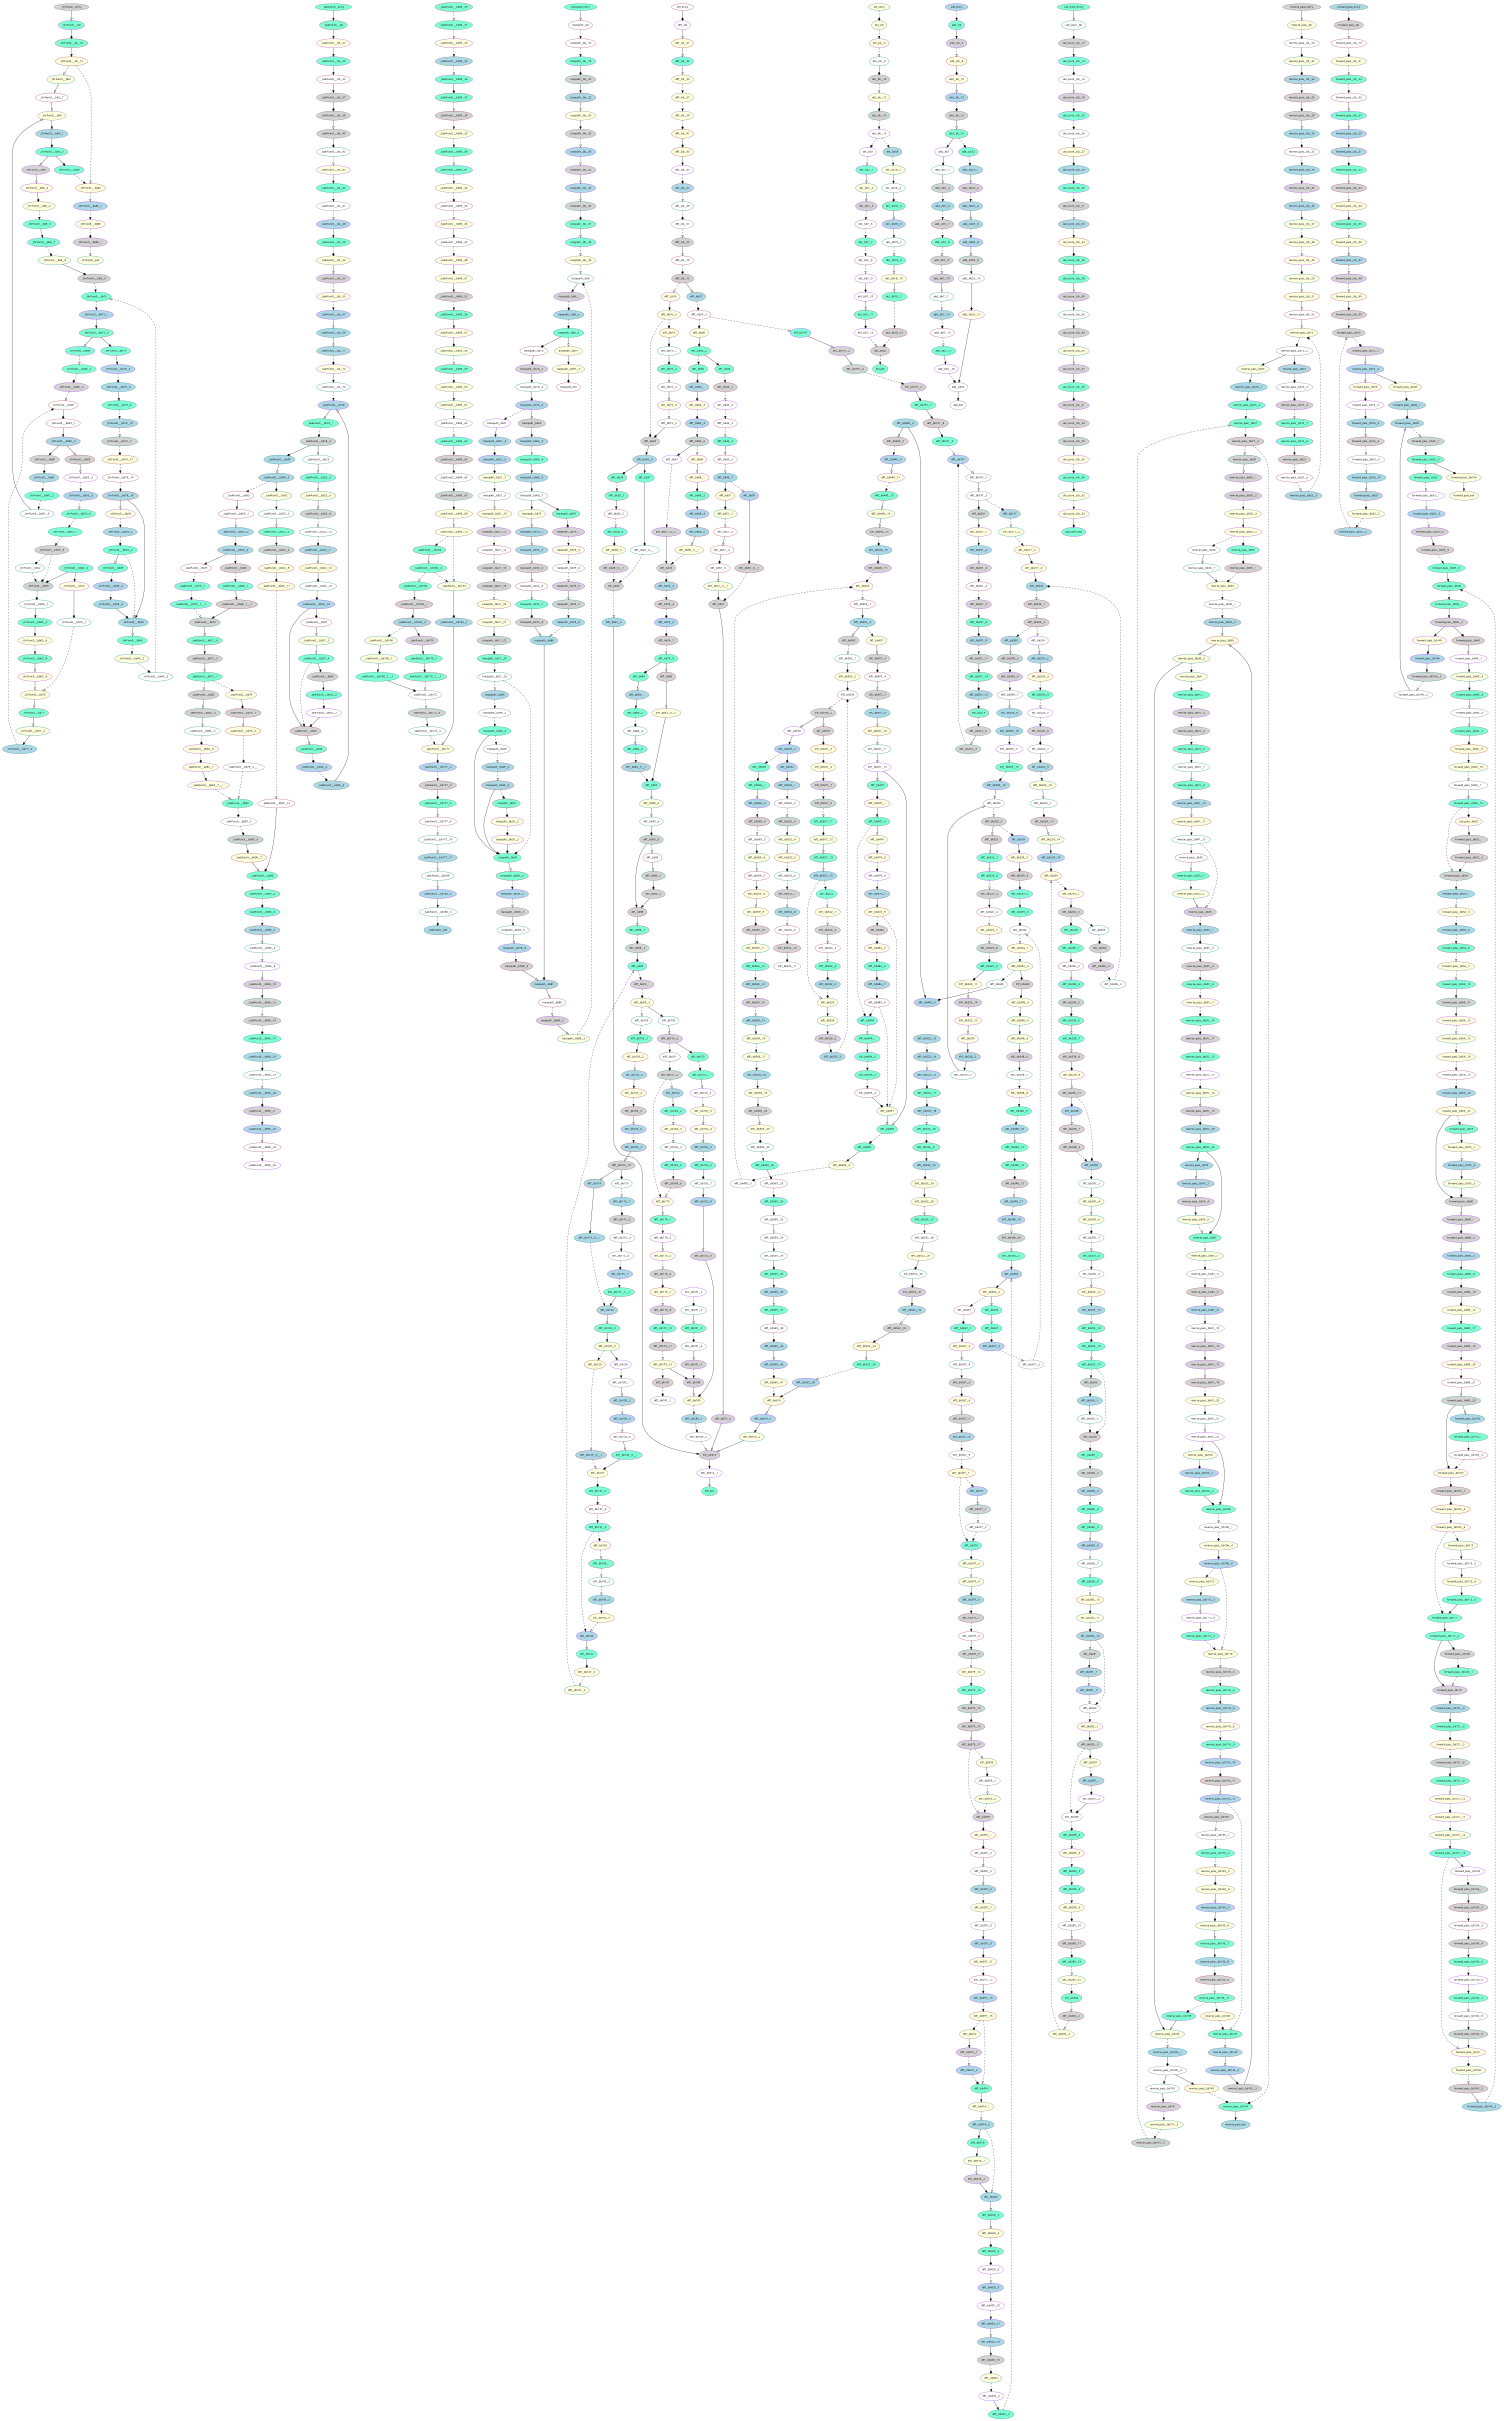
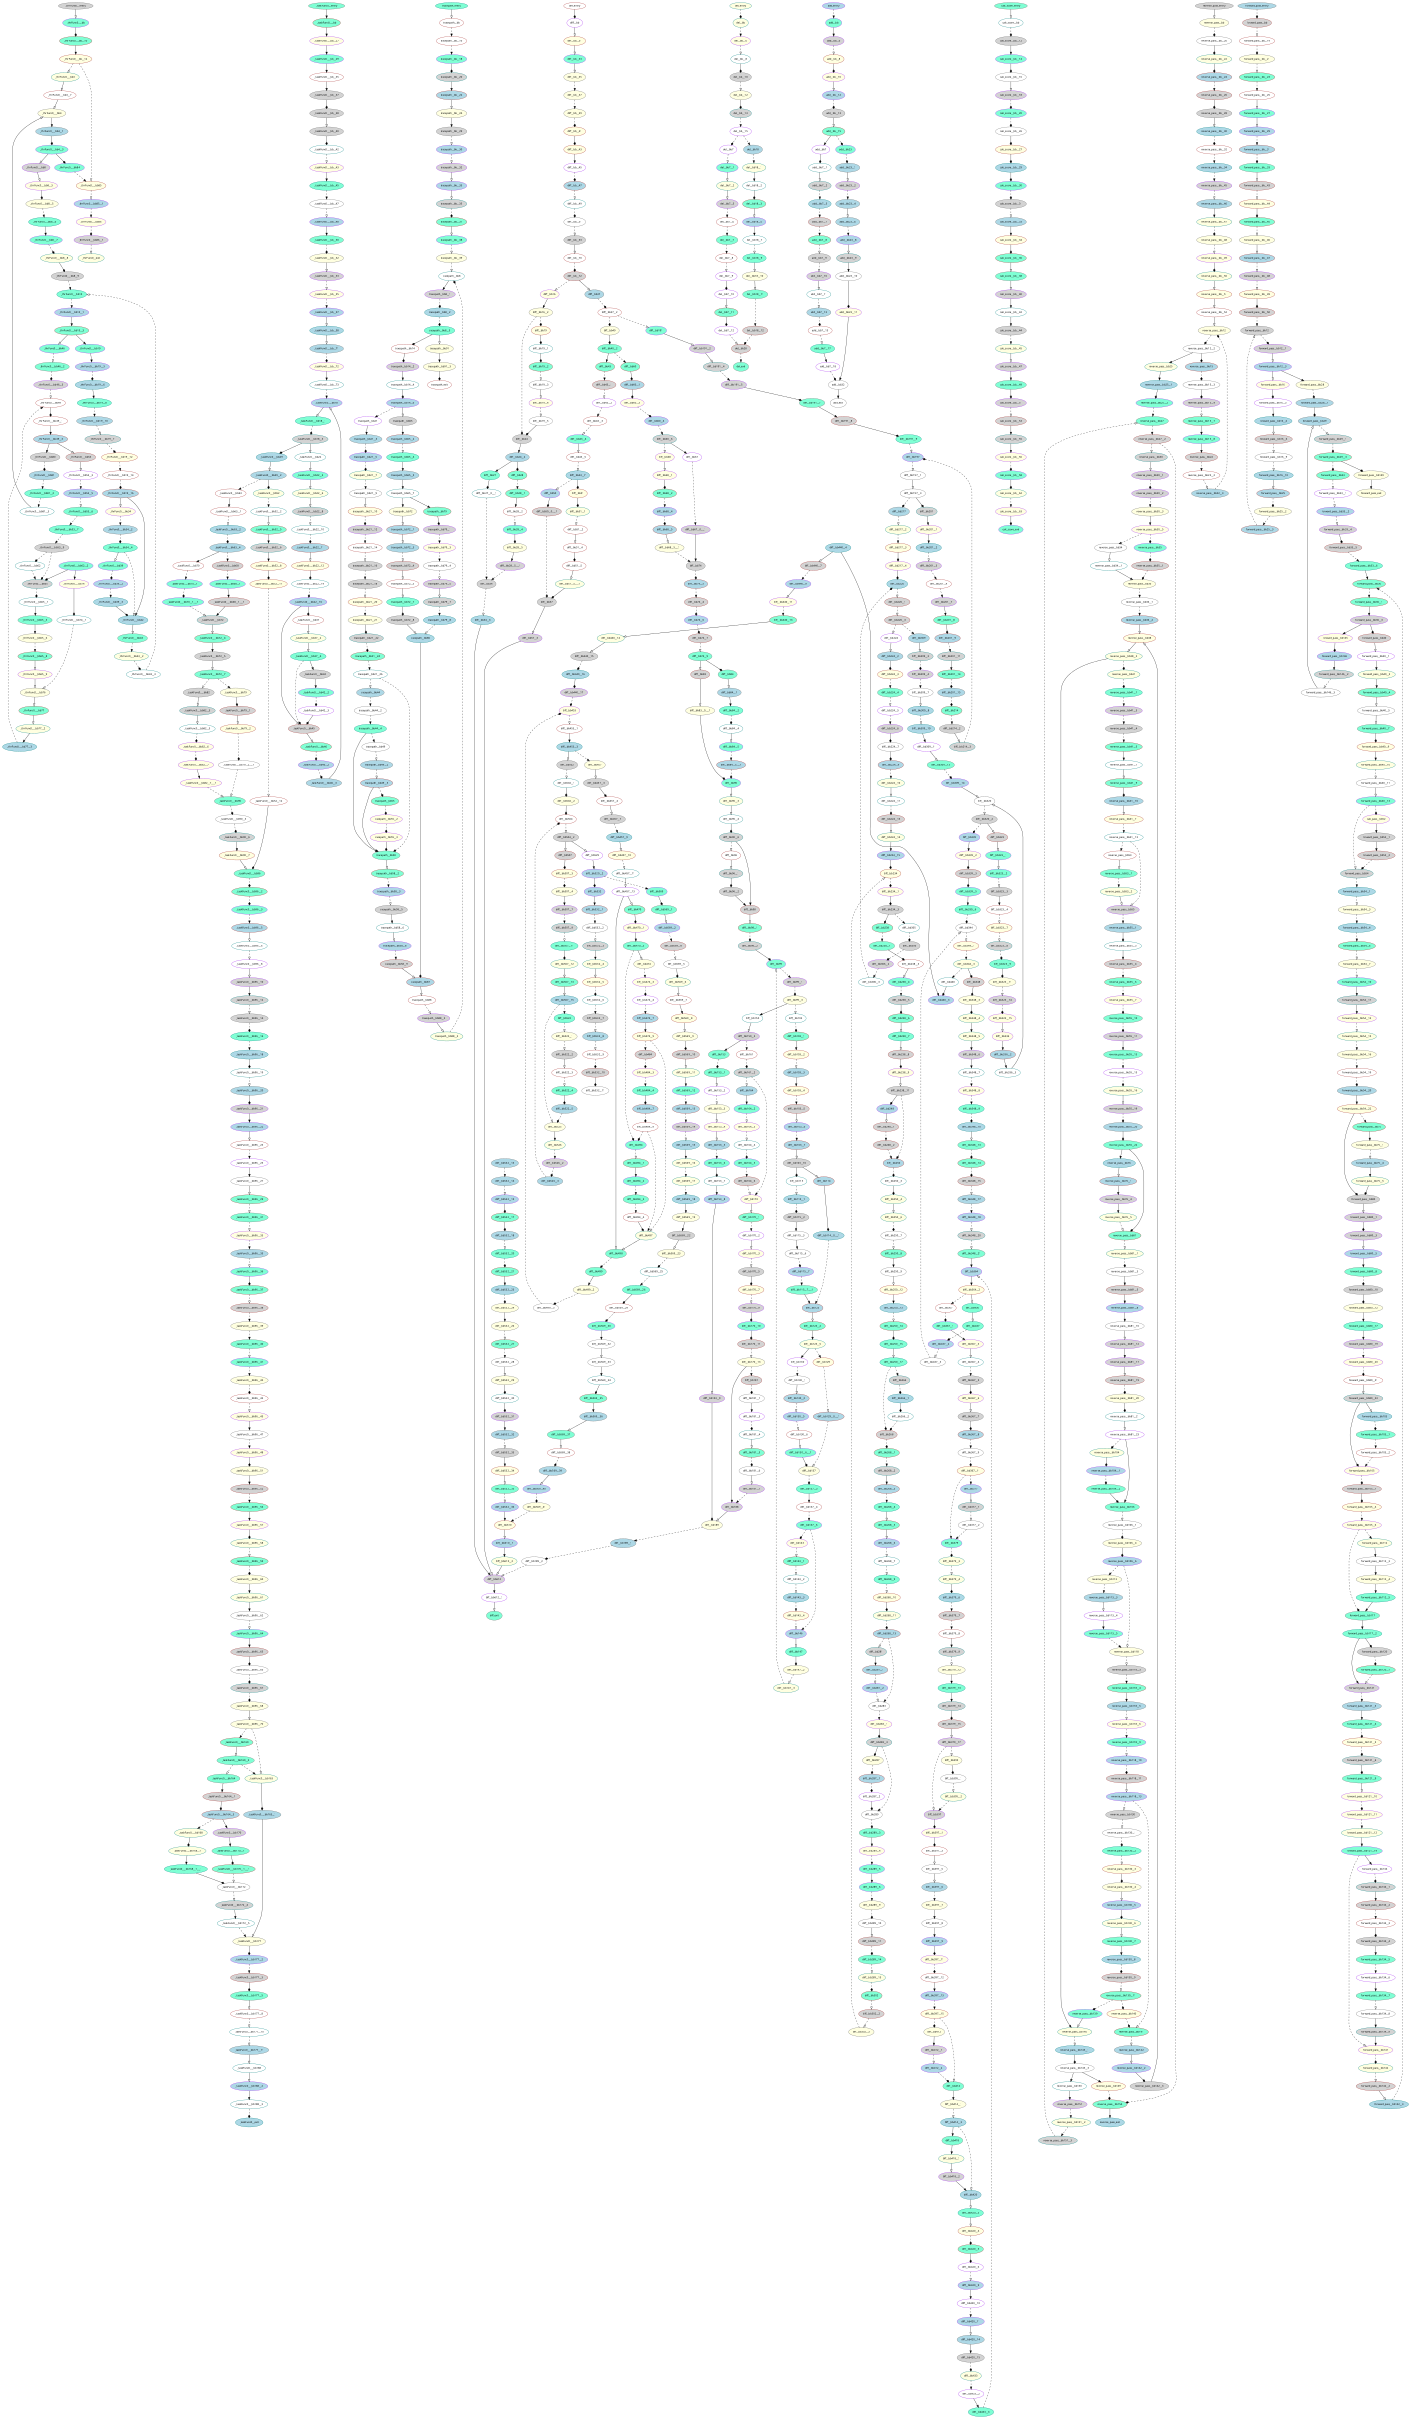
none -> (249, 1181)
none -> (752, 1406)
